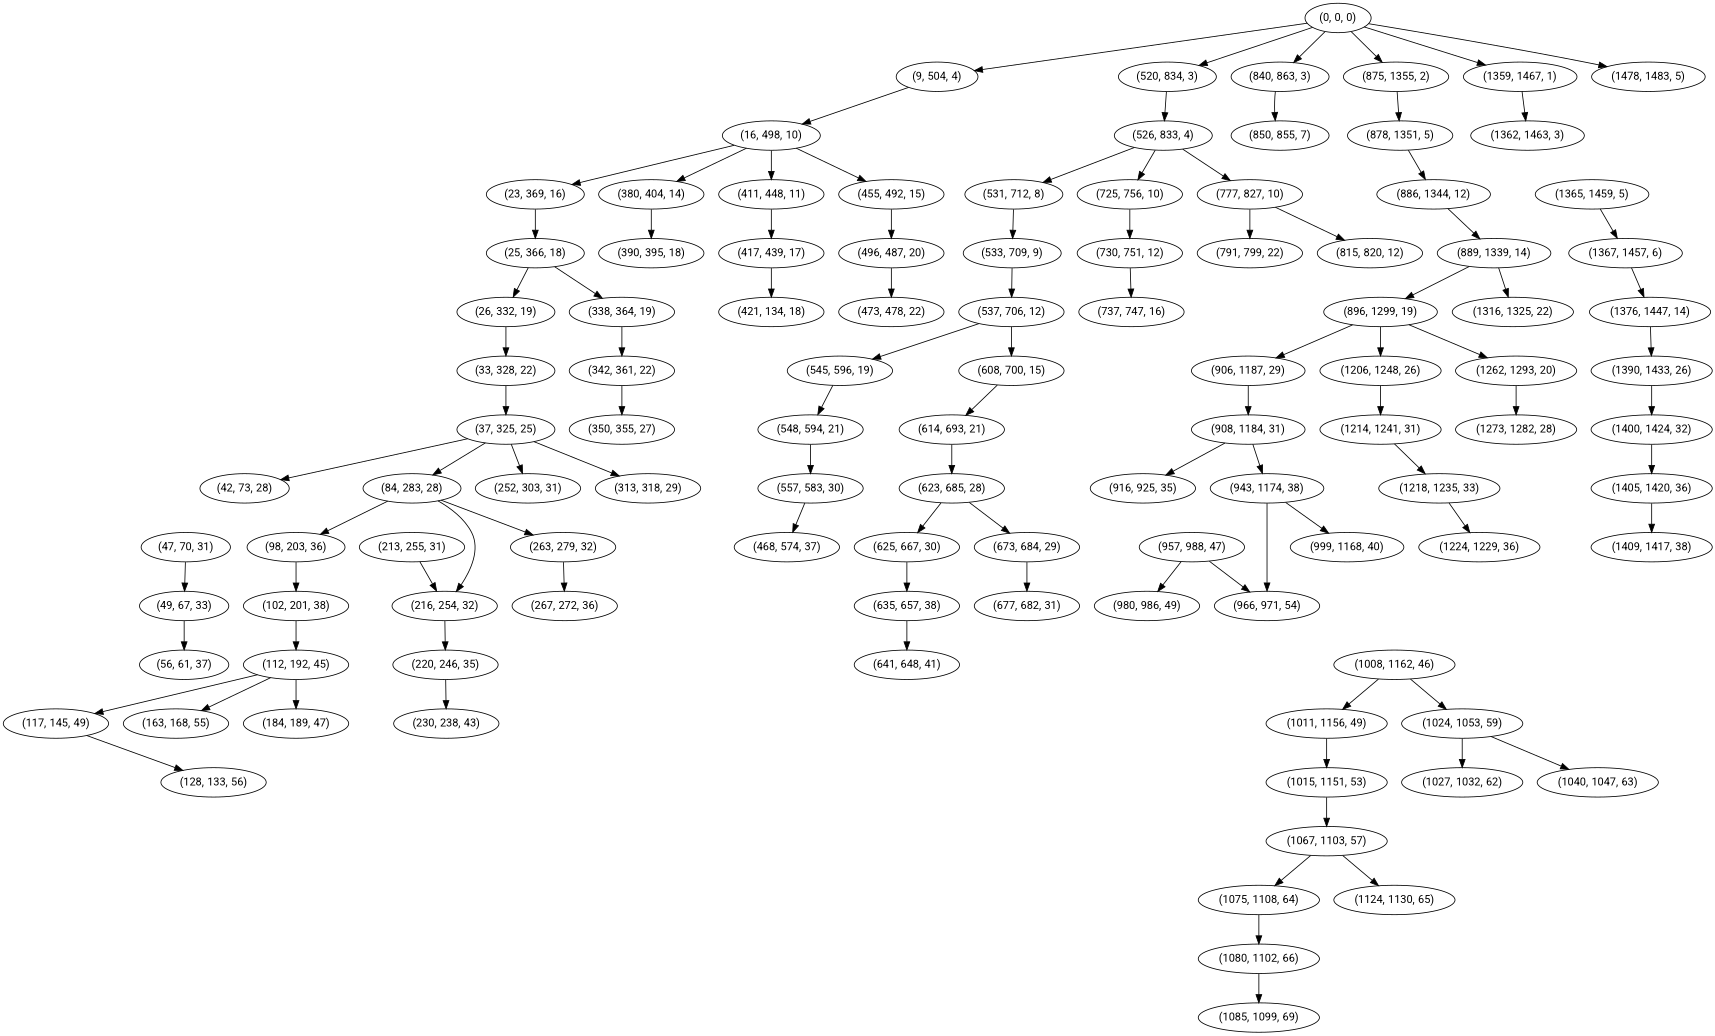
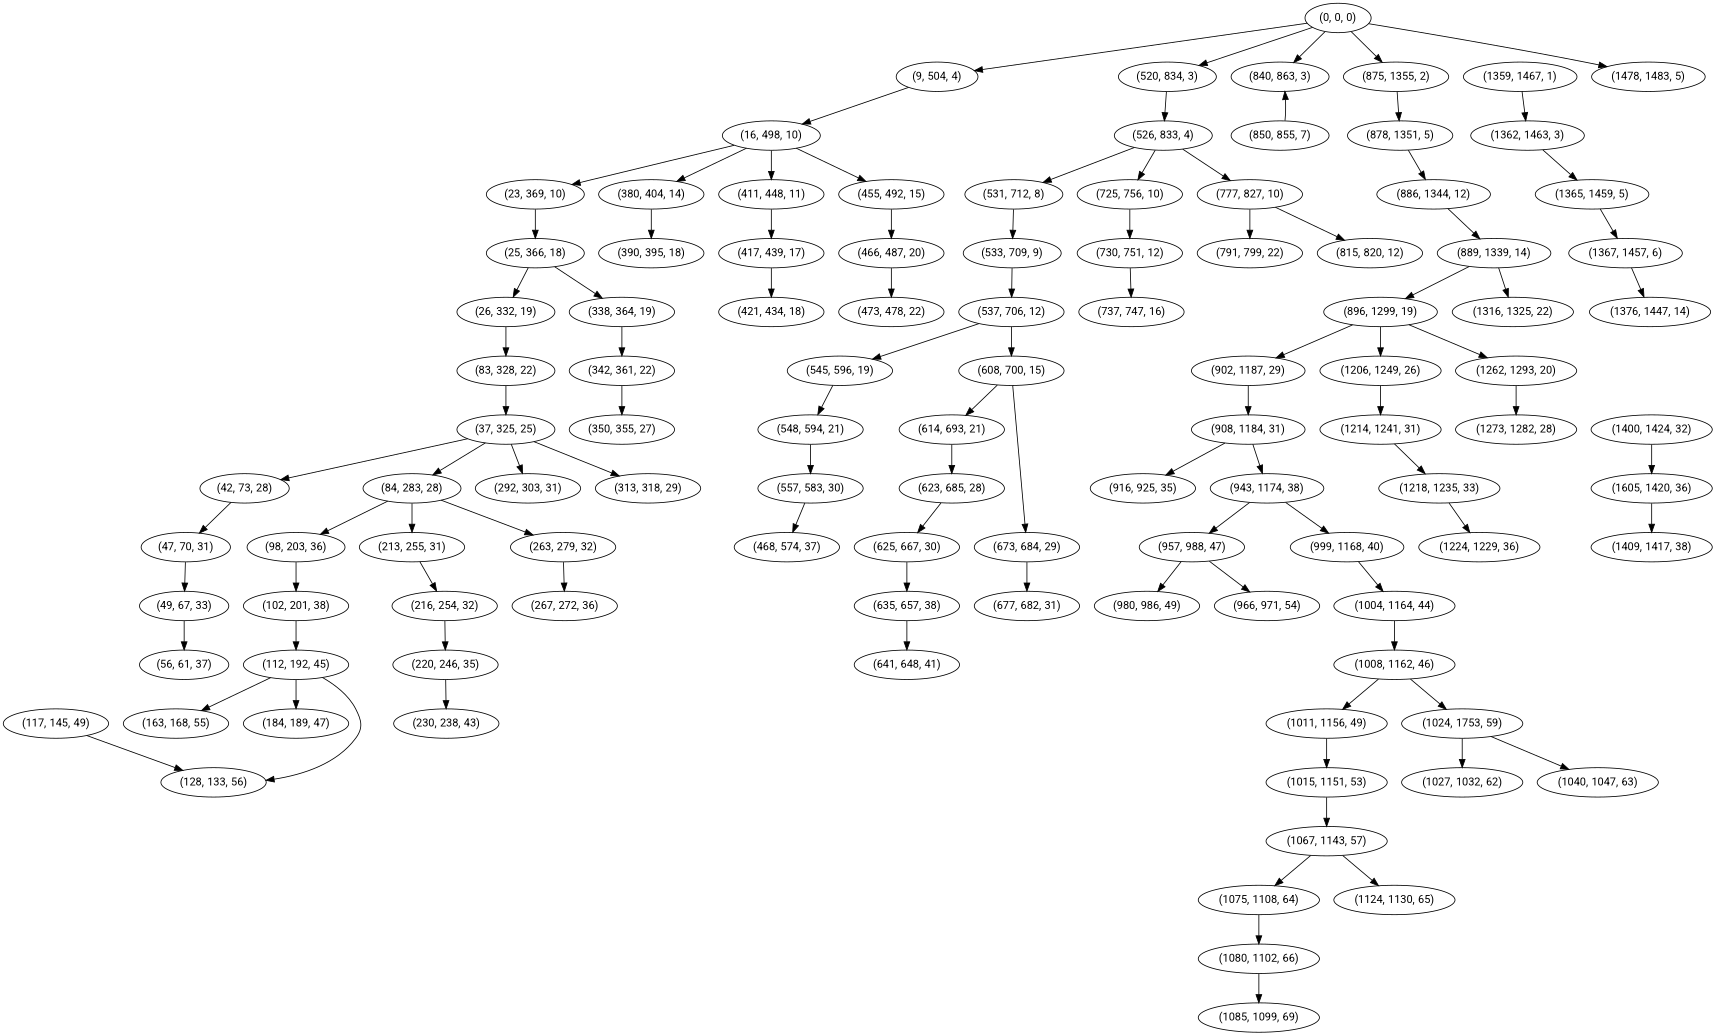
(1421, 45) -> none
(1275, 102) -> (1286, 110)
none -> (1557, 162)
(535, 194) -> (535, 194)
(891, 253) -> (891, 253)
(771, 312) -> (771, 312)
(506, 371) -> (506, 371)
(1248, 371) -> (1248, 371)
(1381, 371) -> (1381, 371)
(1652, 371) -> none
(528, 488) -> (528, 488)
(1652, 488) -> (1652, 488)
none -> (218, 515)
(986, 515) -> (1019, 455)
(473, 537) -> (412, 514)
(1267, 543) -> (1233, 515)
none -> (1394, 606)
(180, 693) -> (351, 744)
(1462, 724) -> (1462, 724)
(1327, 841) -> (1327, 841)
